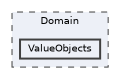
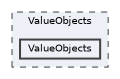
(60, 22) -> (60, 22)
